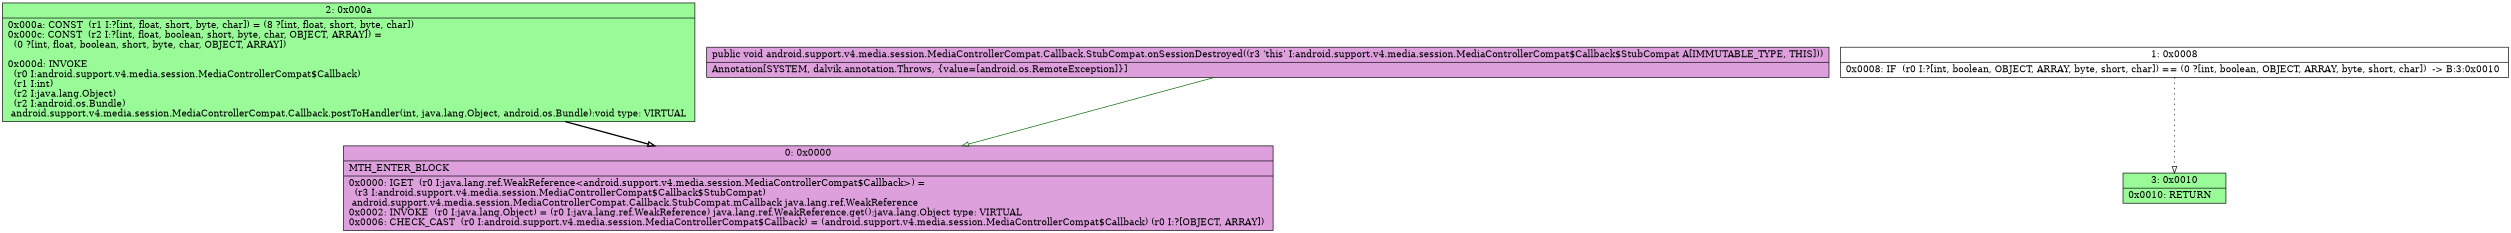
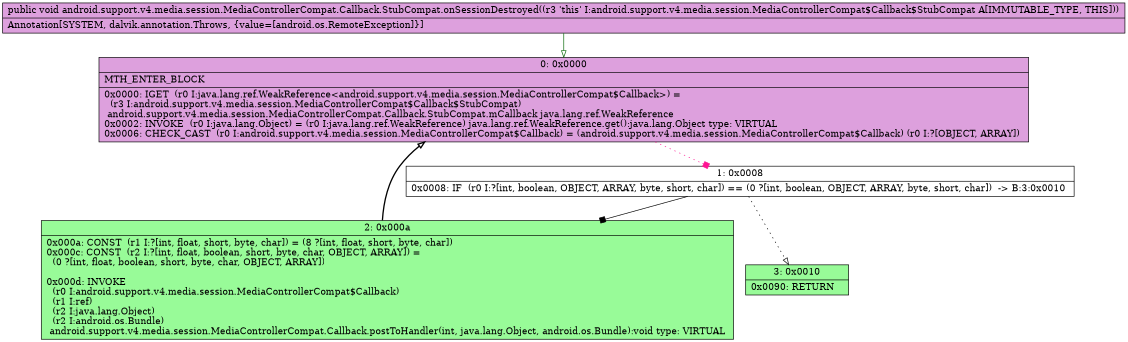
(31, 84) -> (69, 302)
none -> (679, 153)
(2174, 195) -> (797, 287)
none -> (647, 208)
